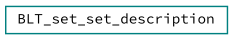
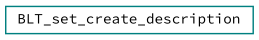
(117, 20) -> (129, 20)
